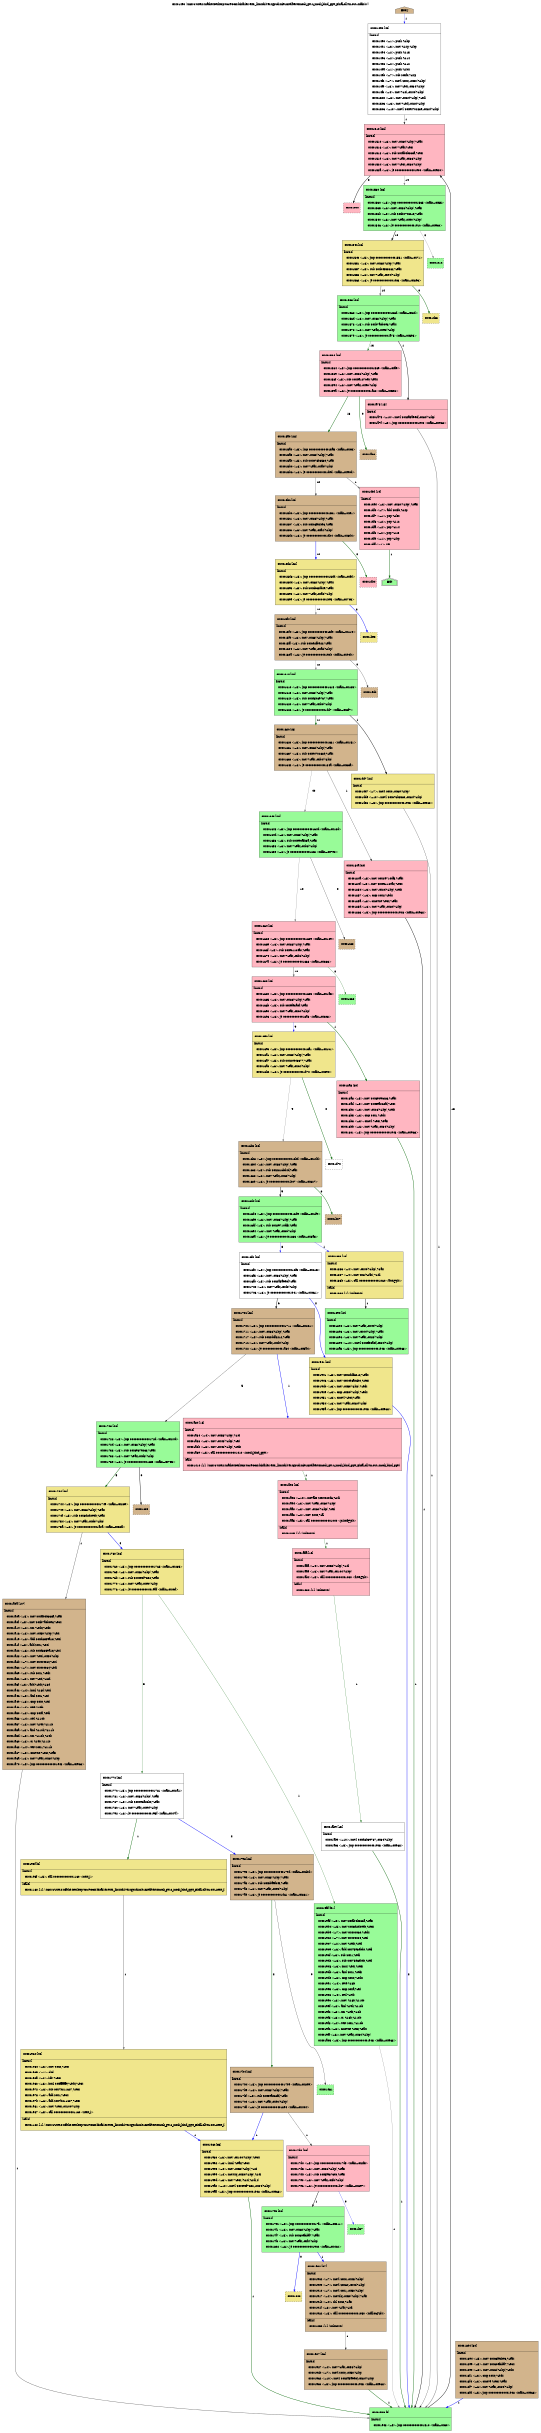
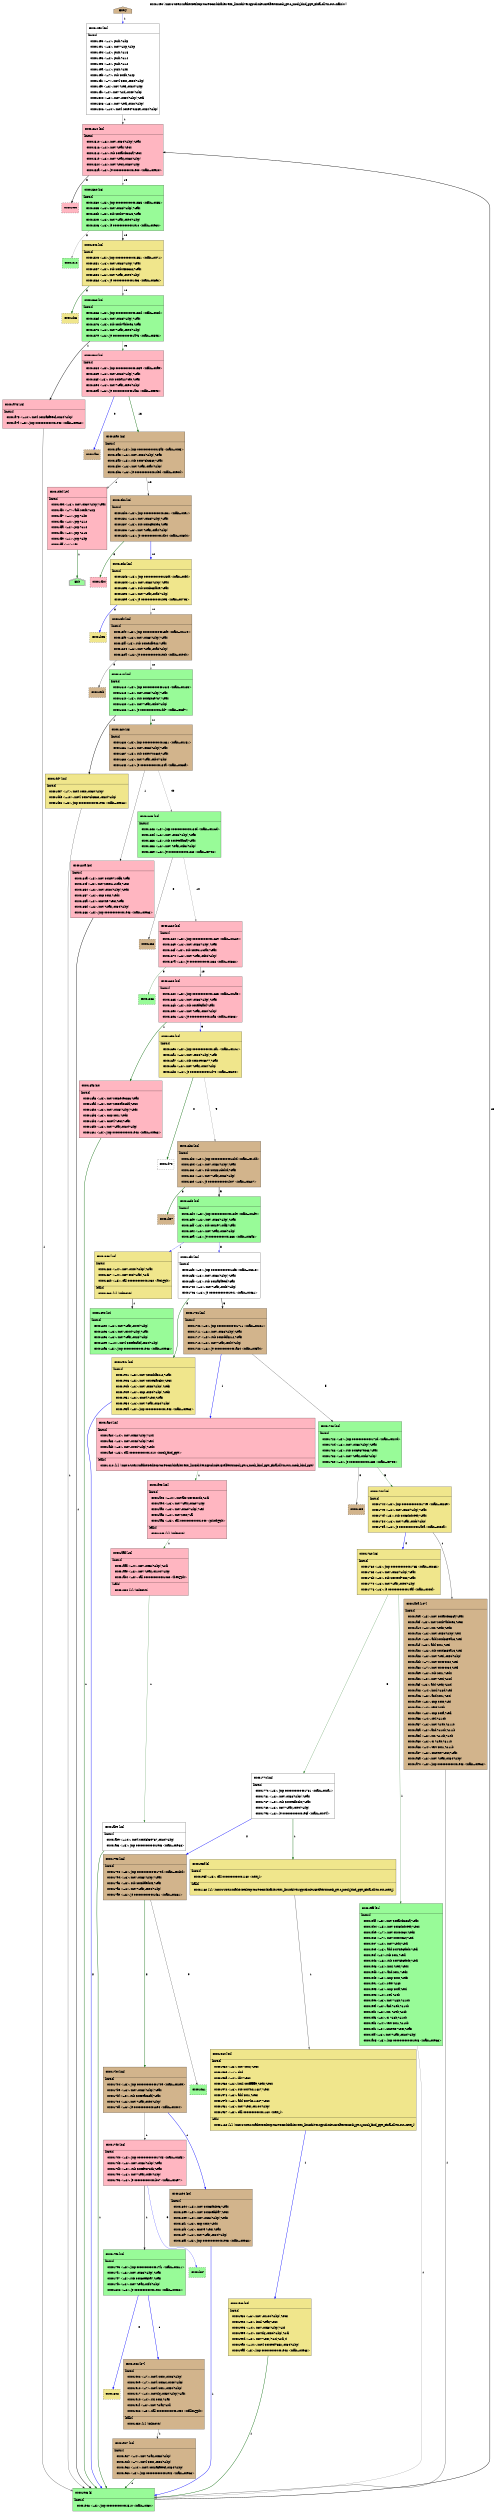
(360, 422) -> (104, 422)
(321, 1326) -> (177, 1326)
(114, 1476) -> (384, 1476)
(140, 1485) -> (358, 1485)
(258, 2125) -> (192, 2147)
